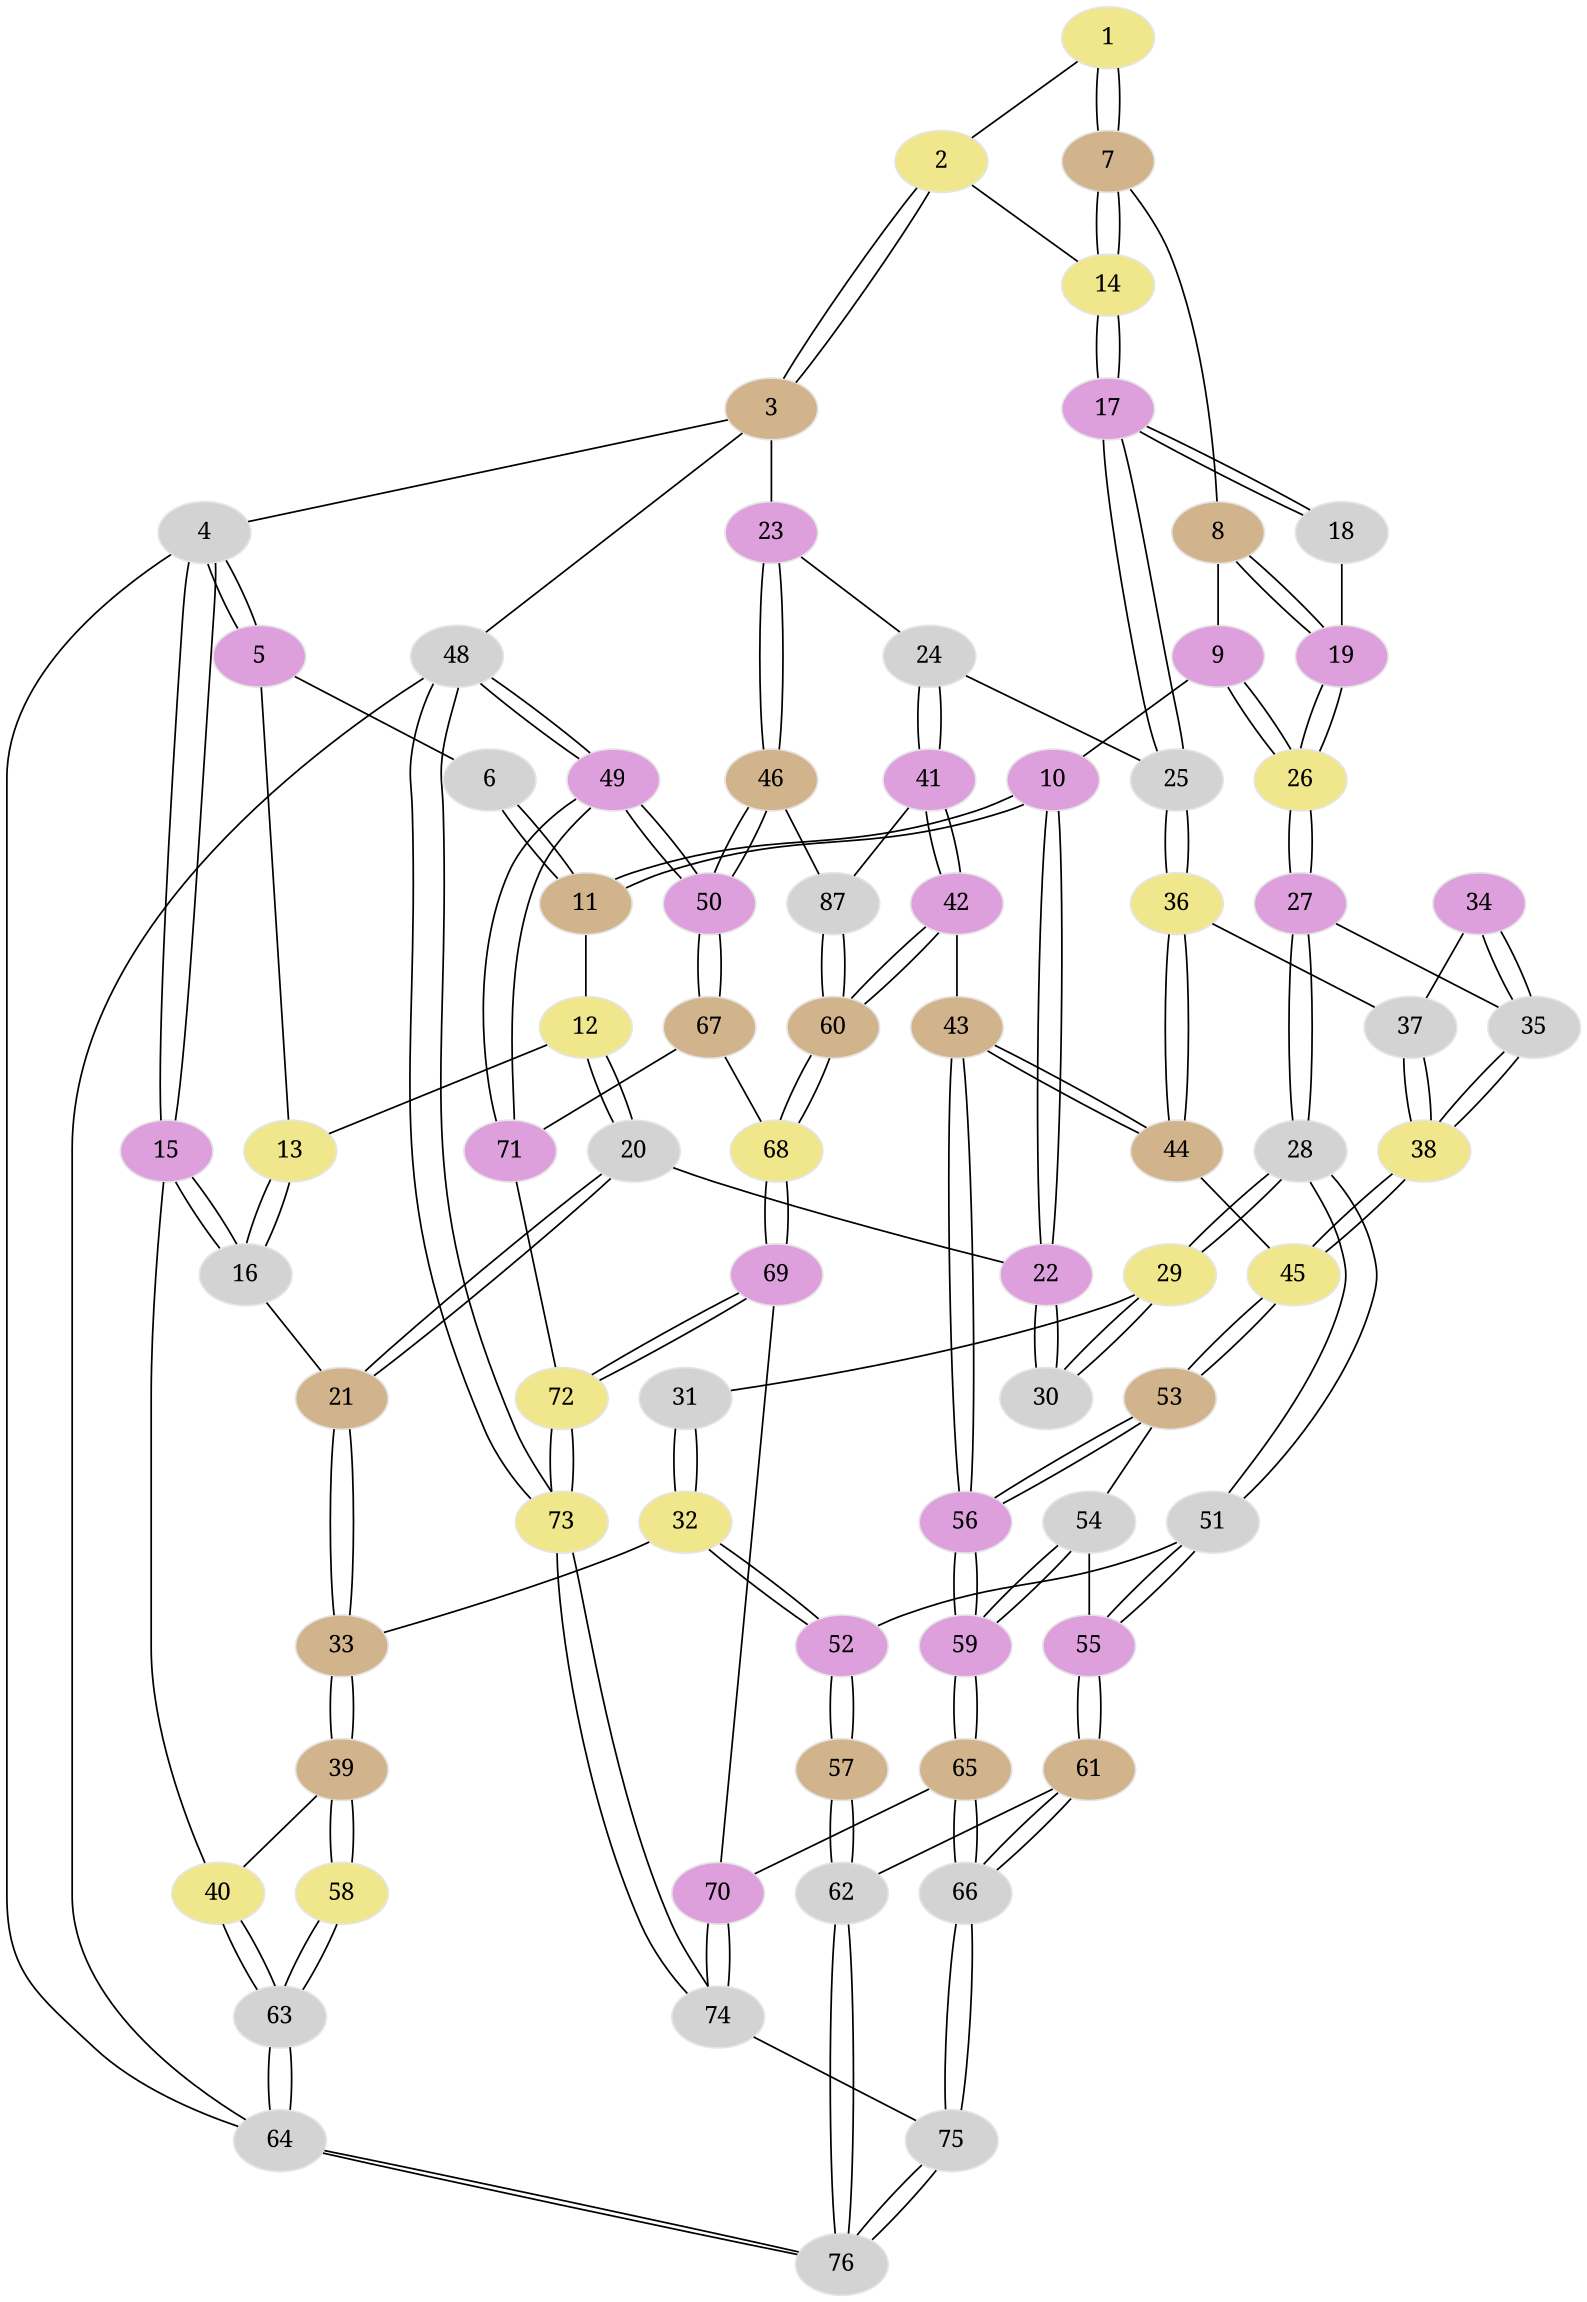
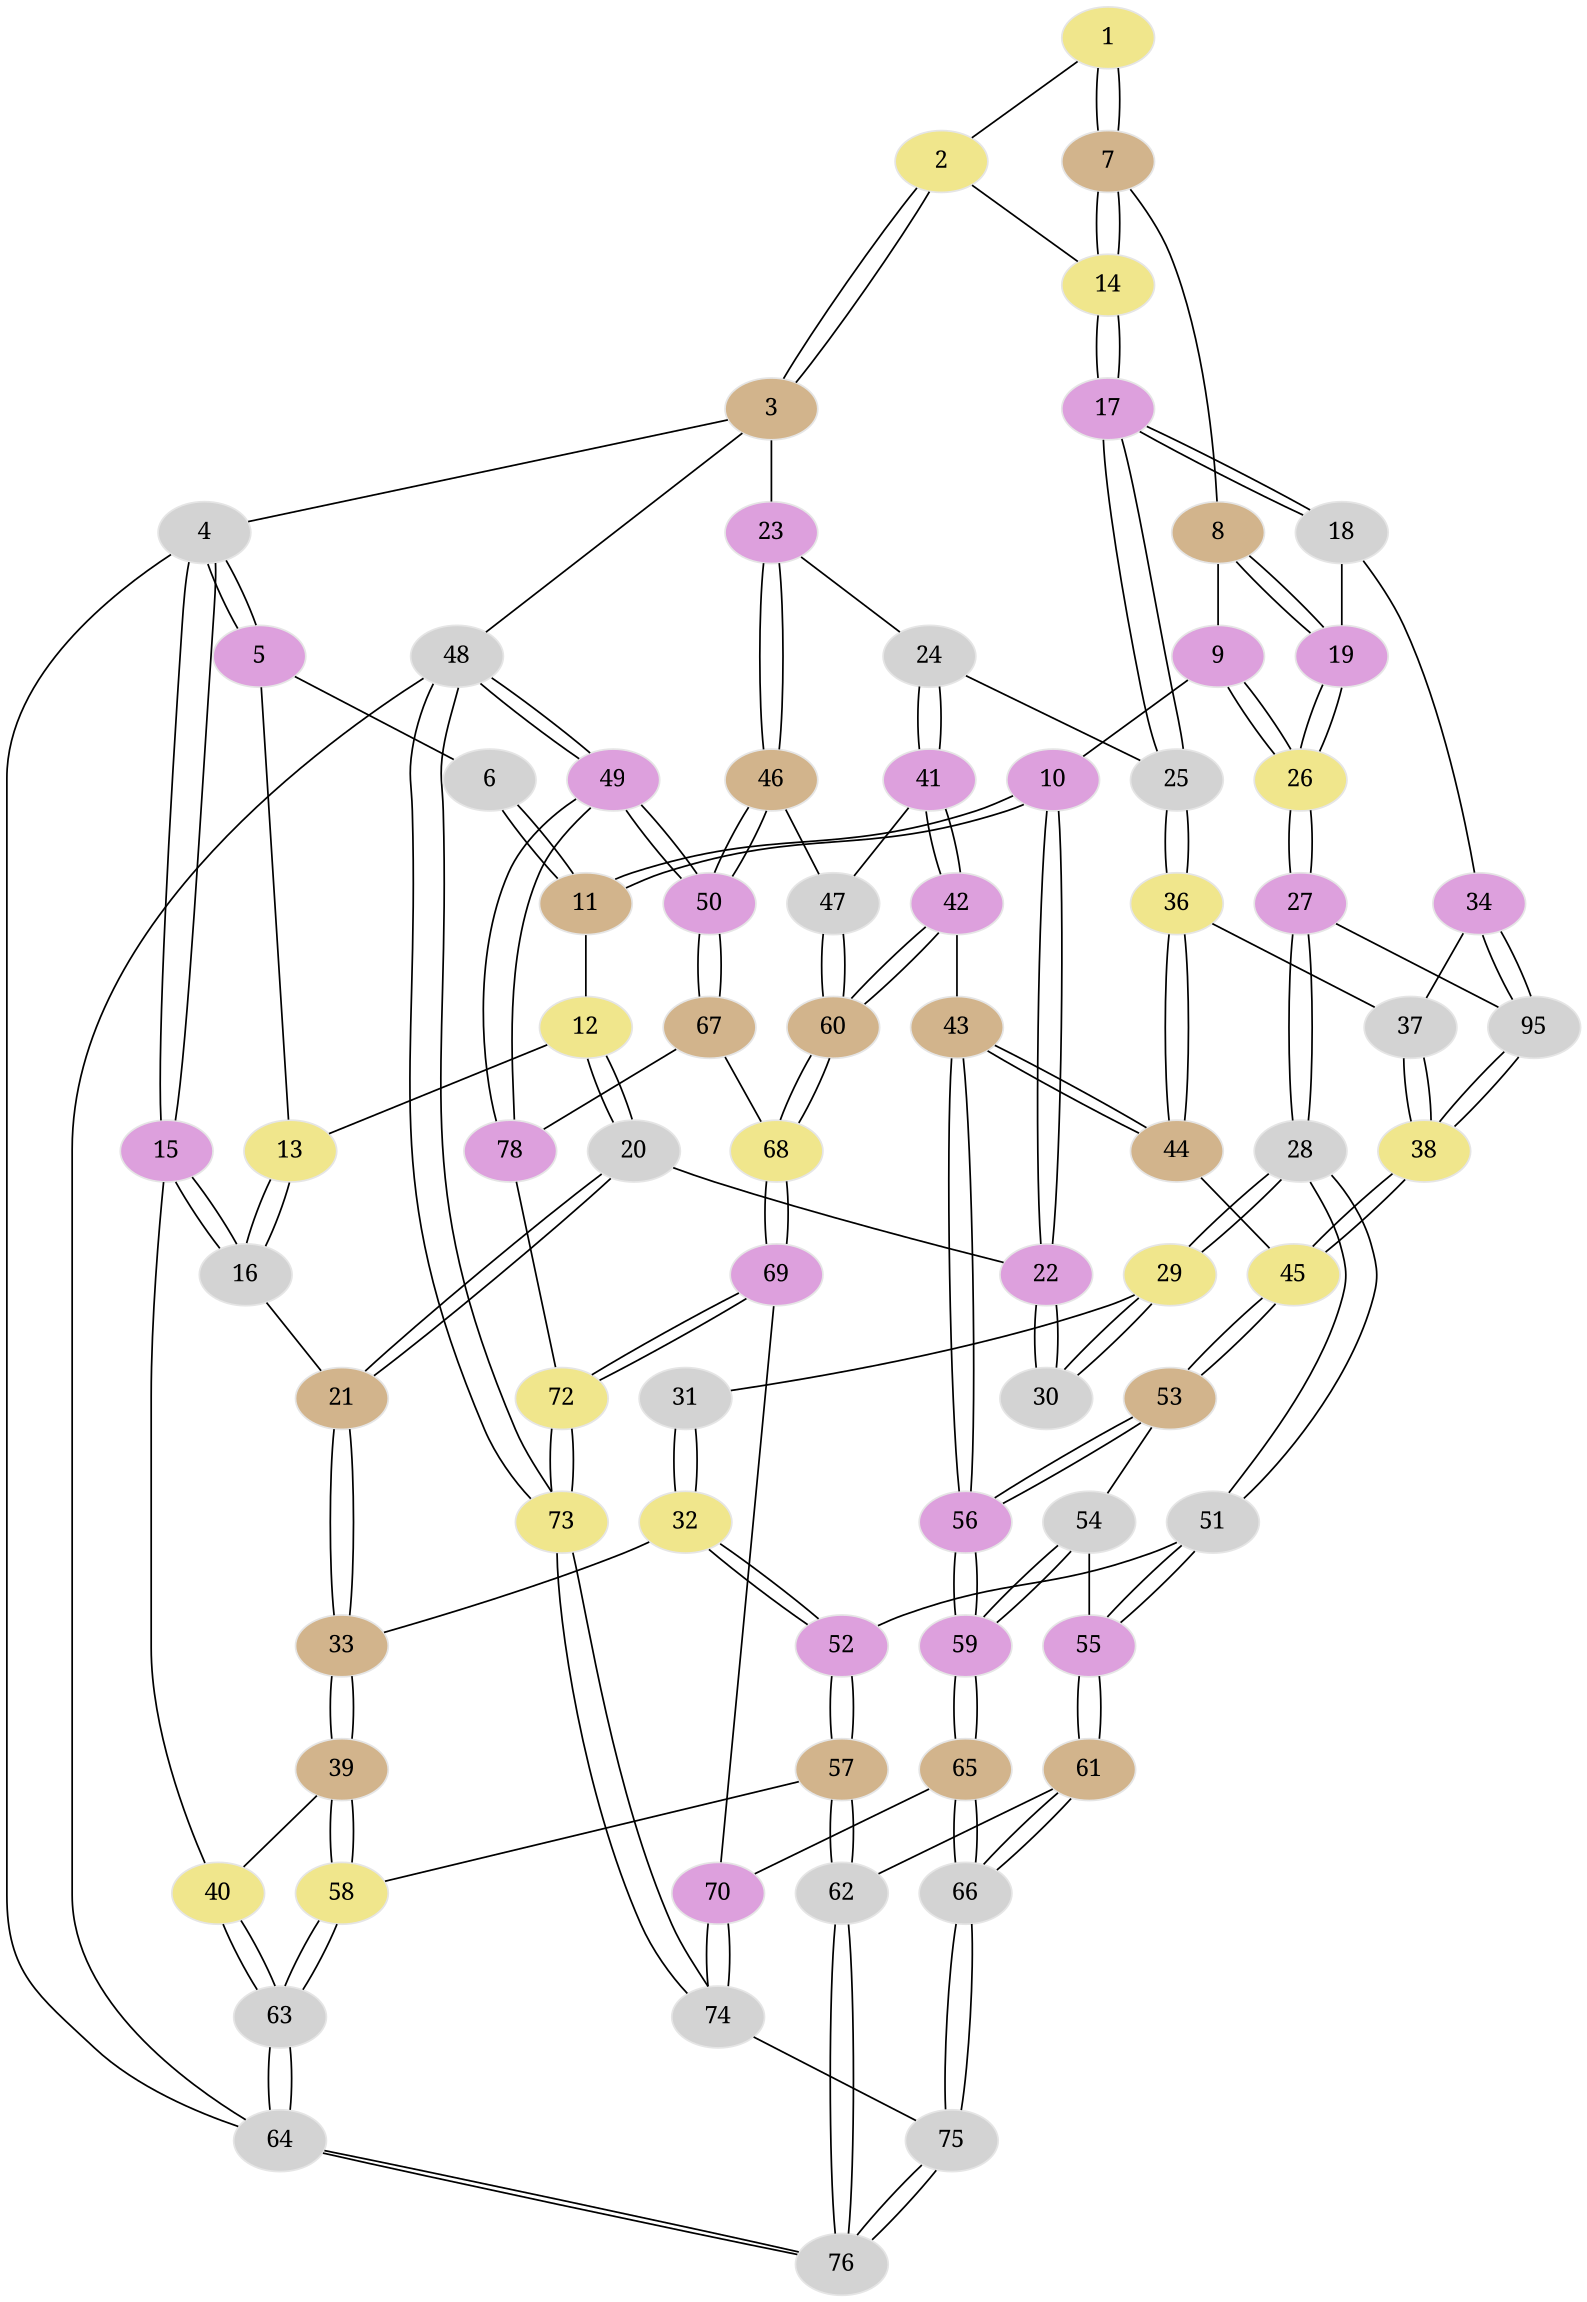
none -> (1436, 710)
(833, 904) -> (833, 904)
(1534, 1027) -> (1534, 1027)
(510, 1151) -> (510, 1151)
none -> (592, 1831)
